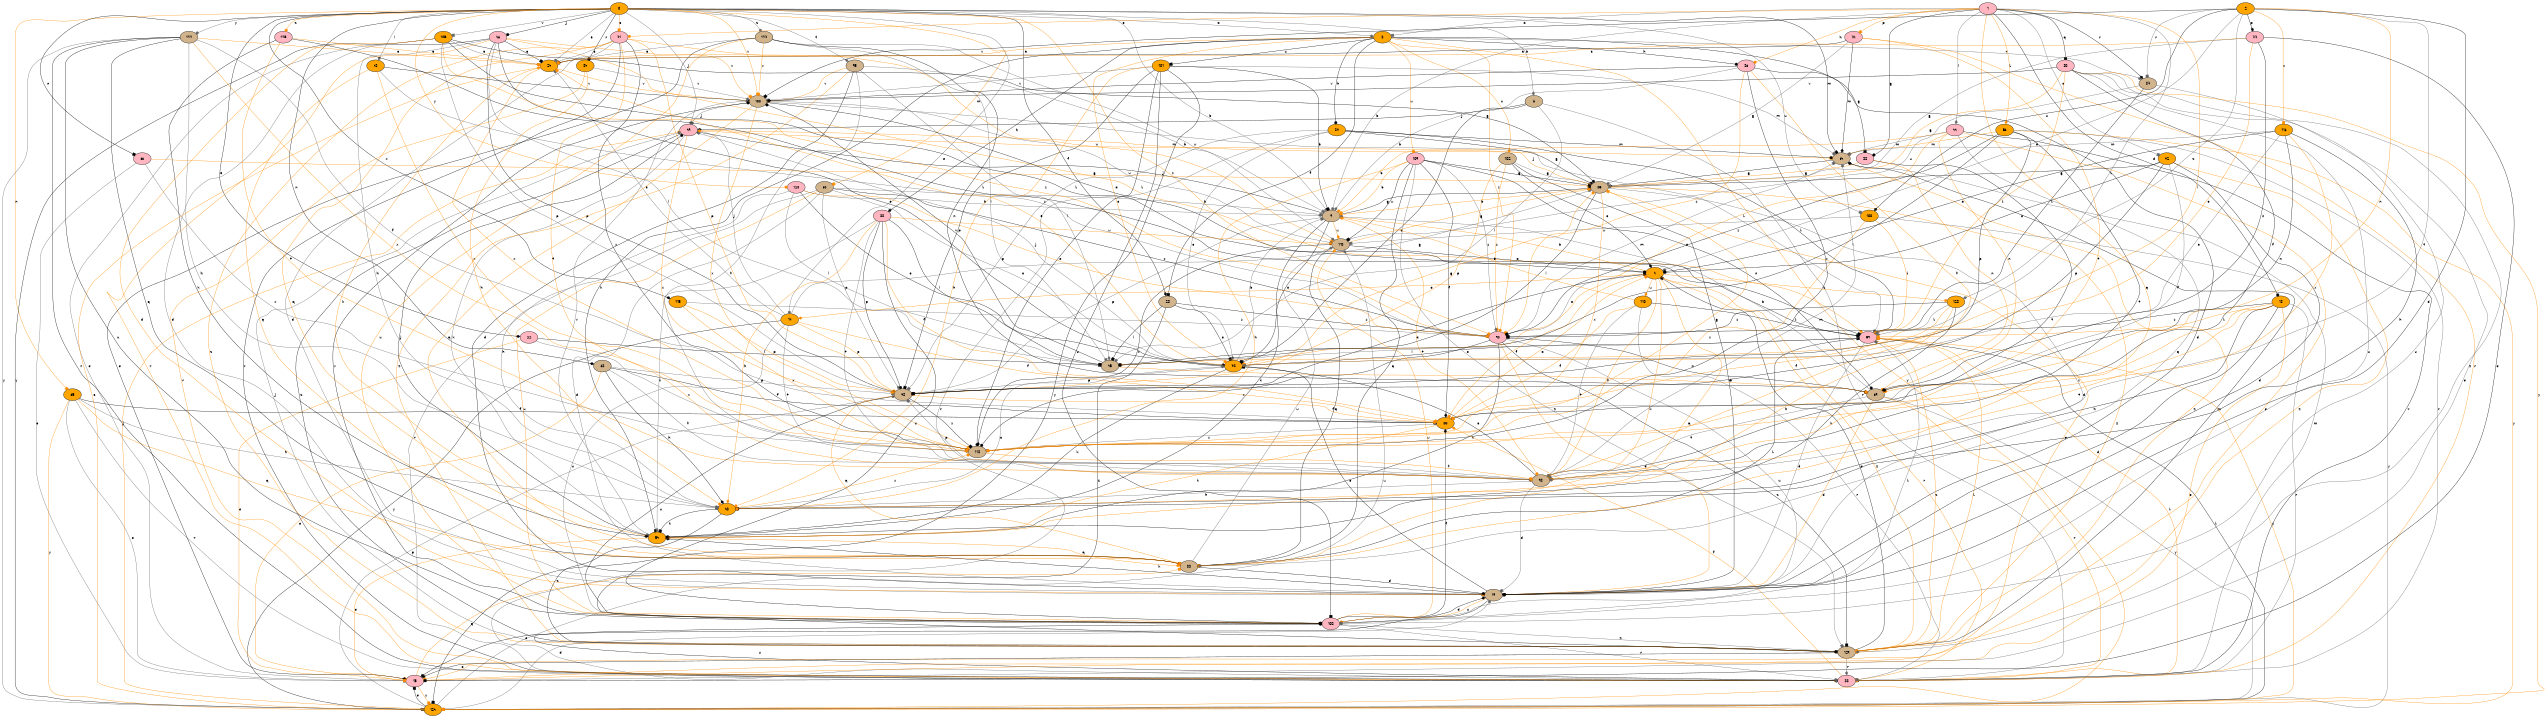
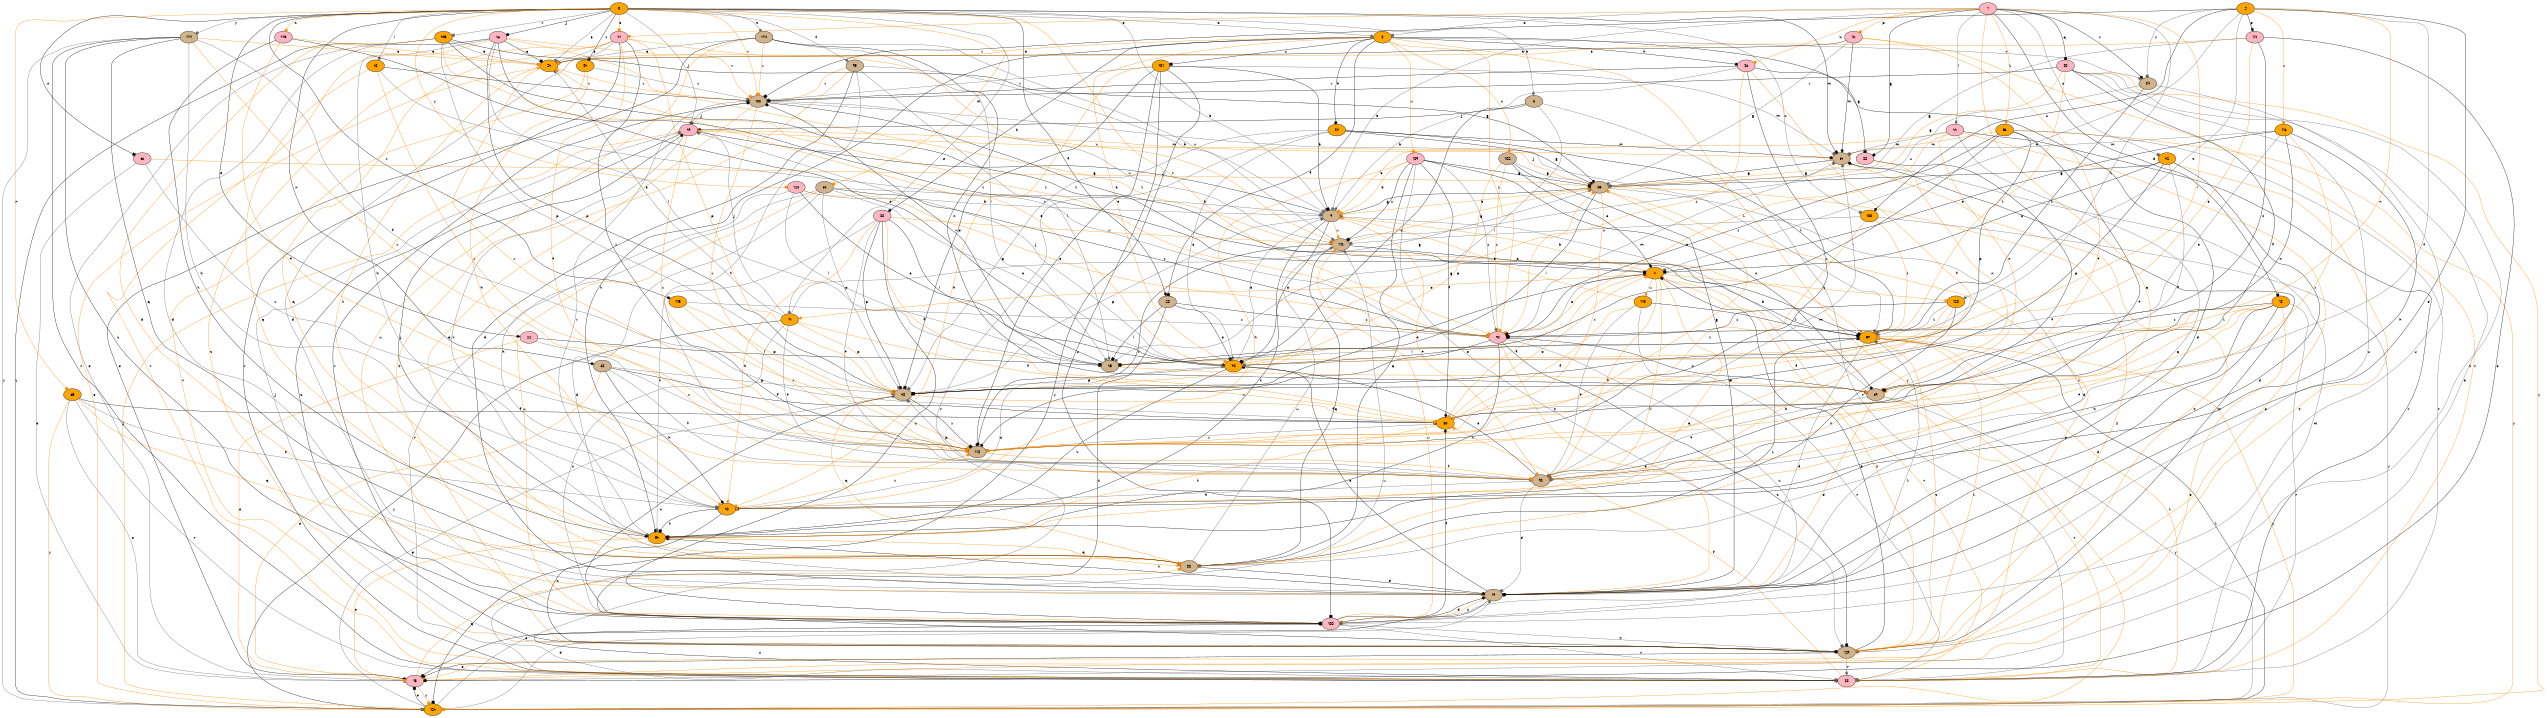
(1868, 337) -> (1868, 337)
